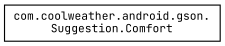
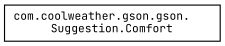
(112, 23) -> (112, 23)
